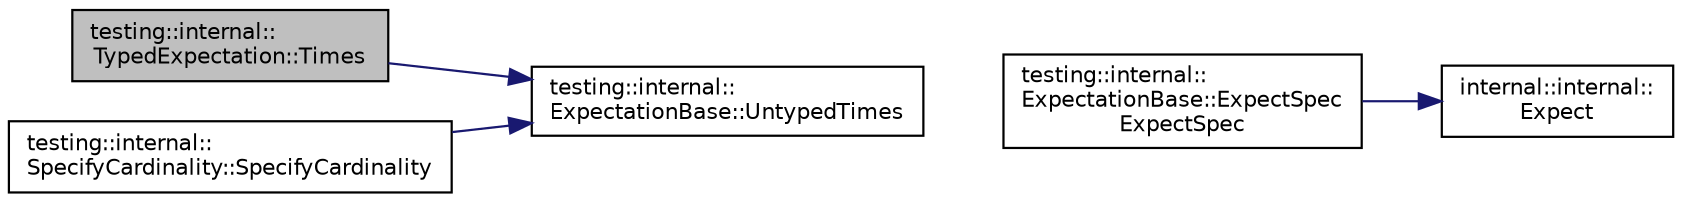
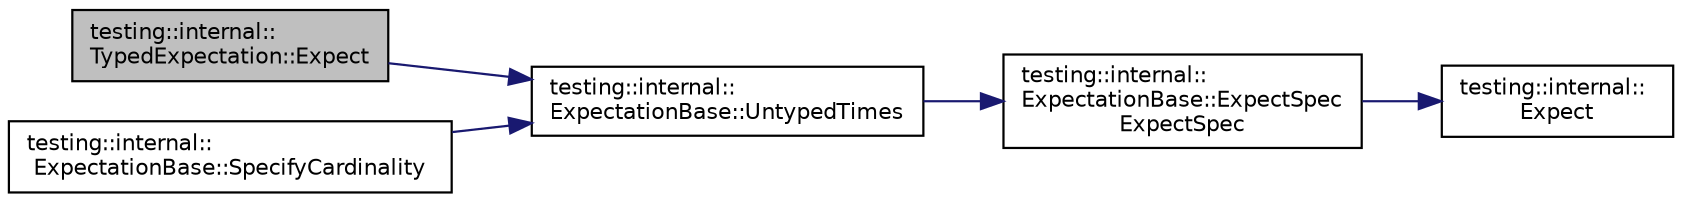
(230, 46) -> (230, 46)
none -> (952, 101)
(1557, 101) -> (1557, 101)
(230, 157) -> (230, 157)
